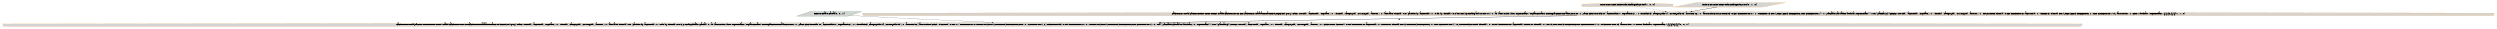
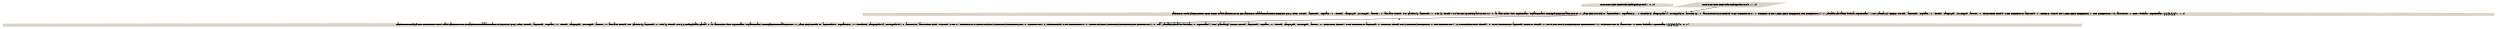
(829, 14) -> none
